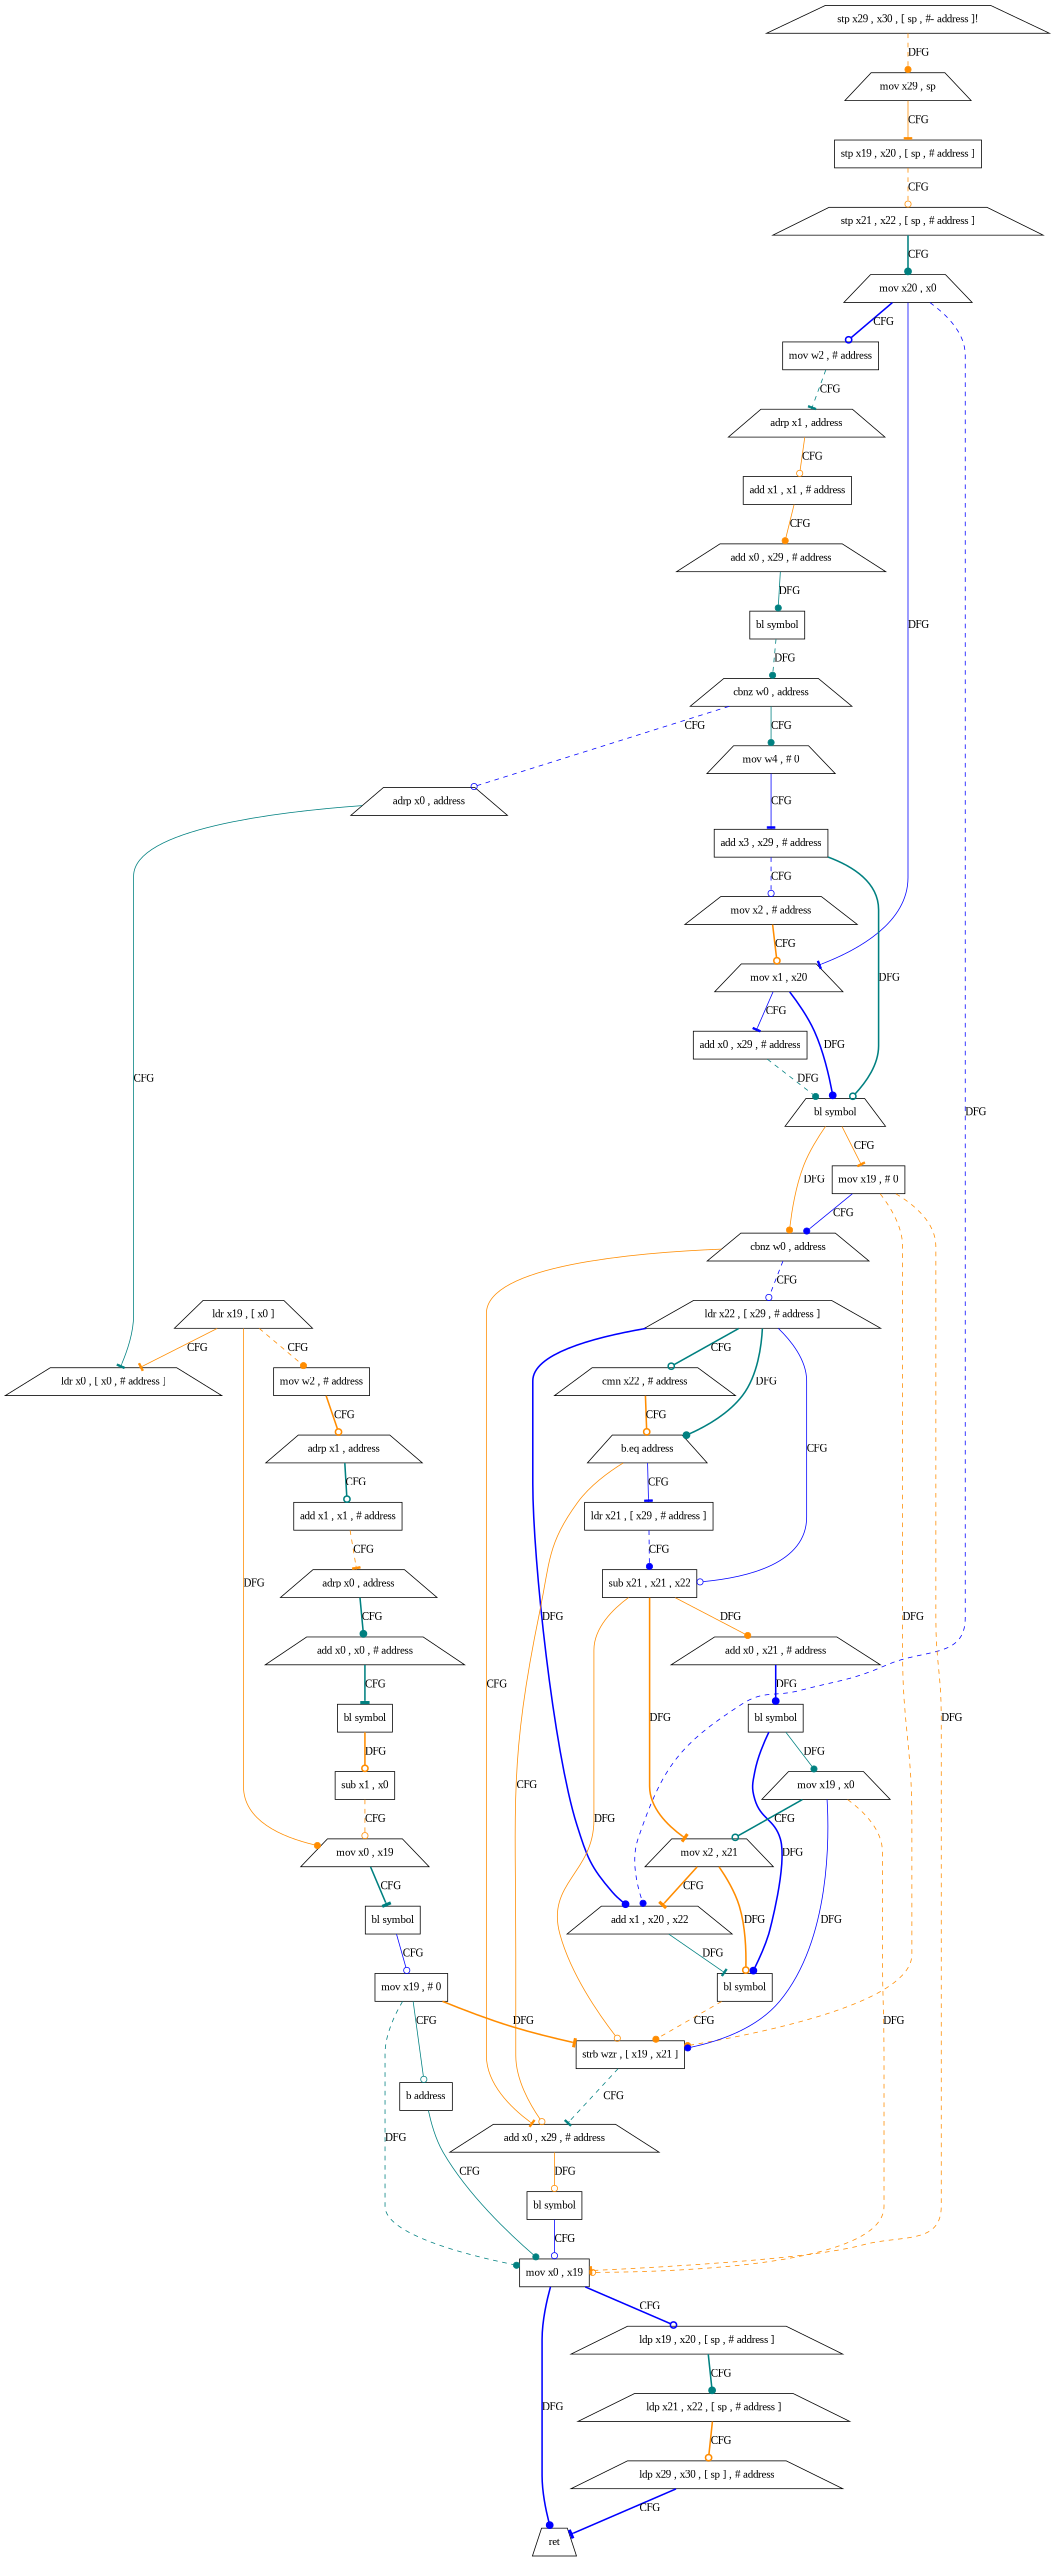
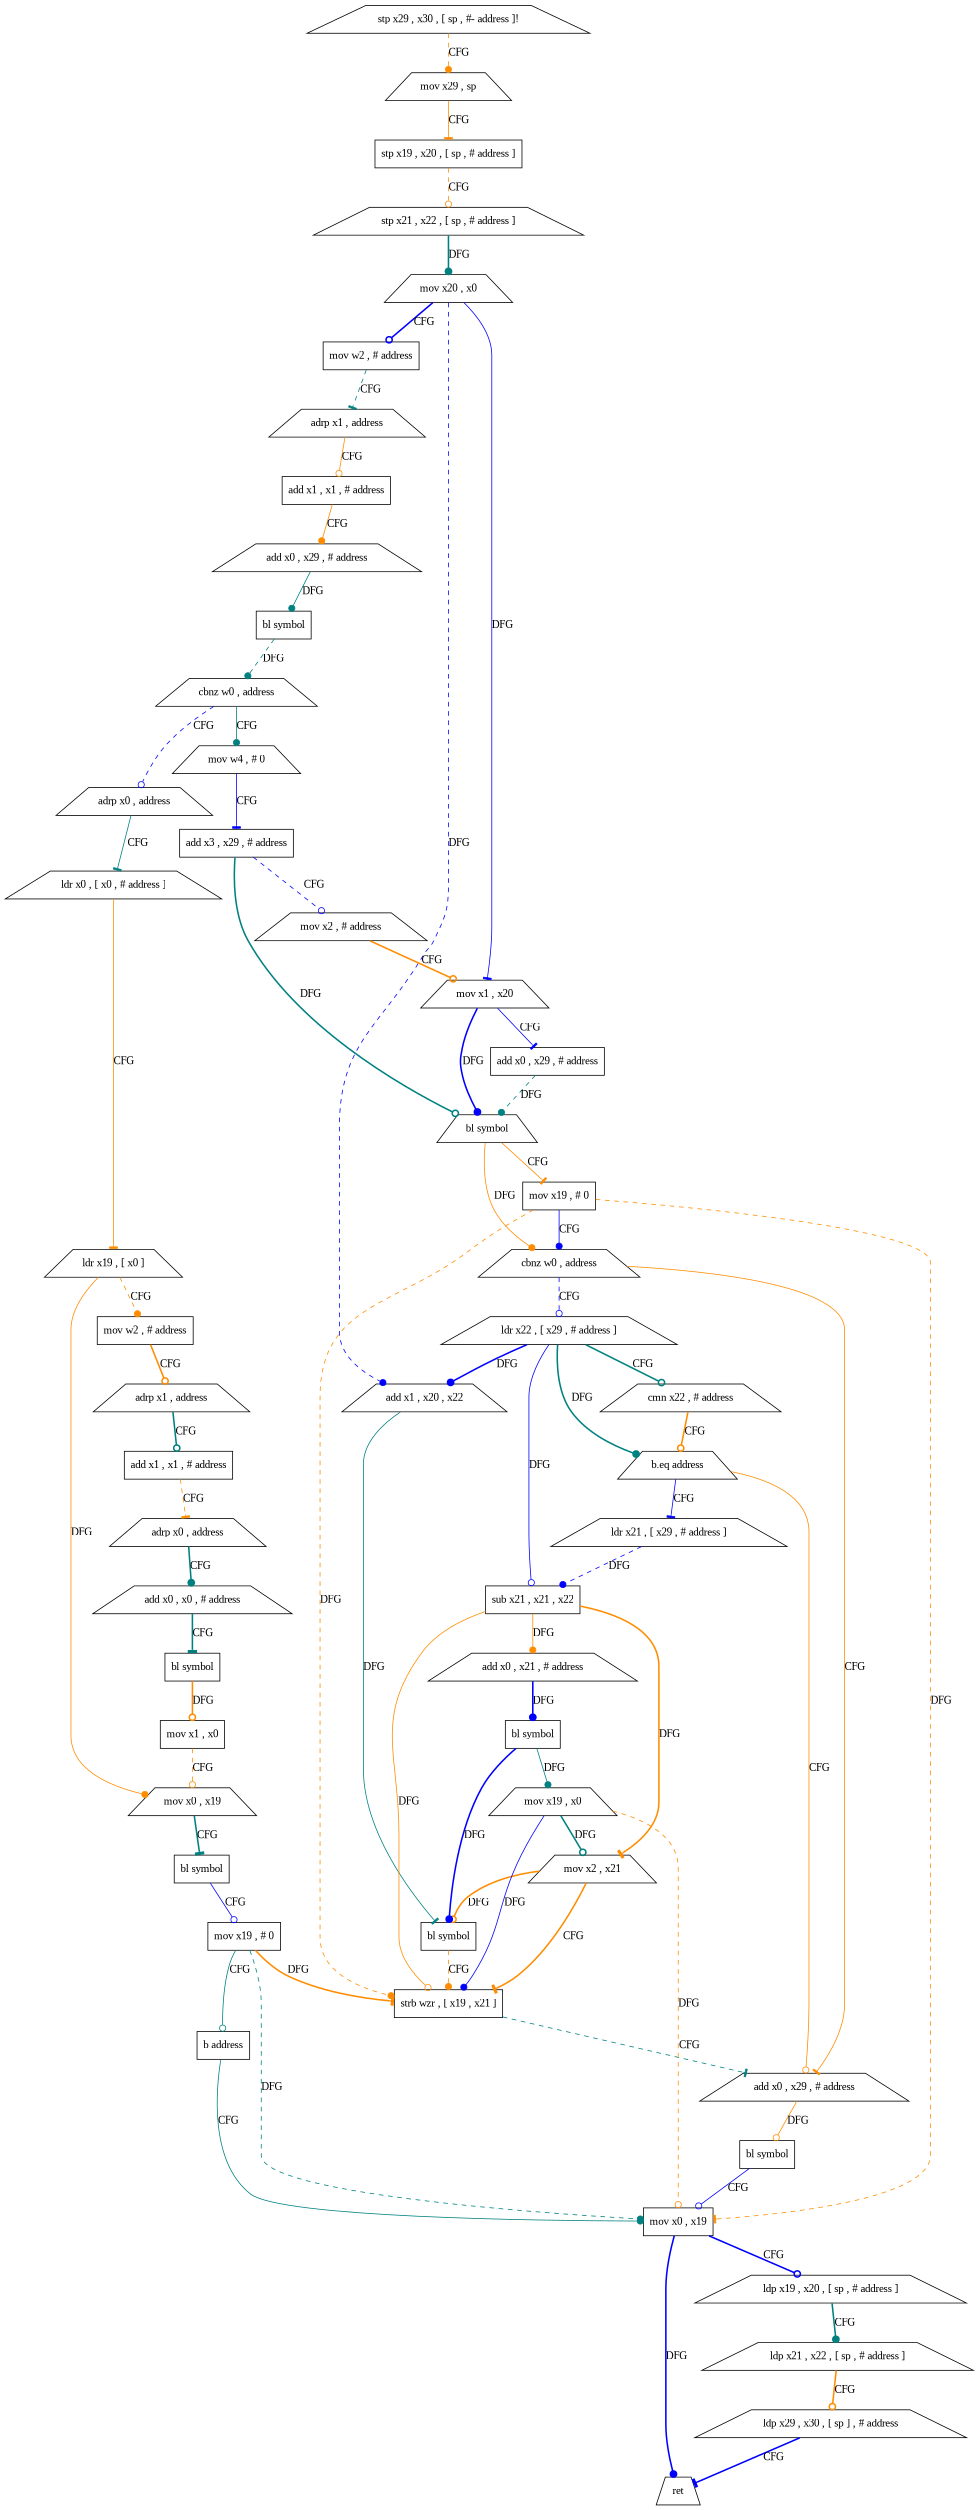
(919, 53) -> (459, 53)
(918, 255) -> (459, 255)
(180, 1347) -> (113, 1072)
(817, 1449) -> (540, 1465)
(649, 1516) -> (669, 1533)
(659, 1550) -> (619, 1566)
(365, 1785) -> (192, 1734)
(785, 1819) -> (585, 1835)
(681, 1885) -> (549, 1943)
